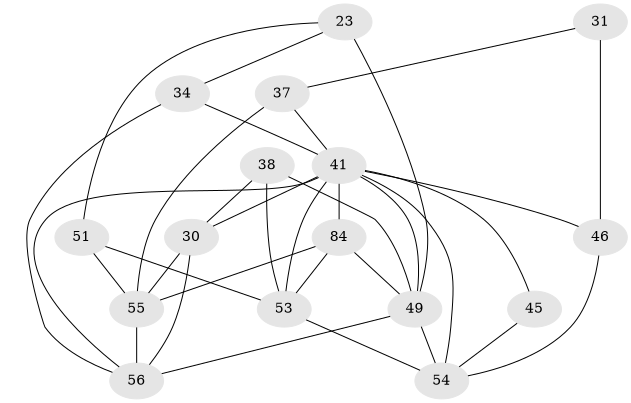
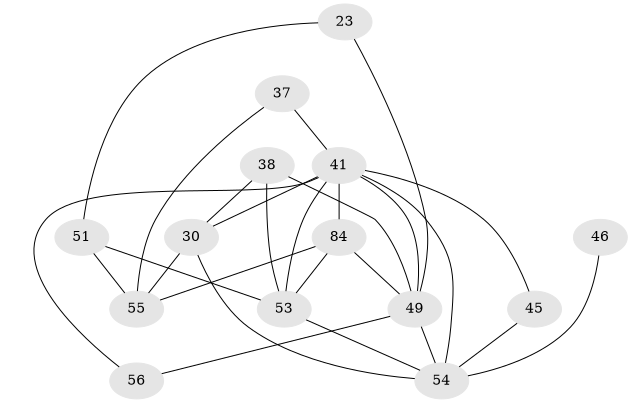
(600, 22) -> none
(183, 94) -> none
(473, 195) -> none
(178, 313) -> (292, 351)
(137, 345) -> none
